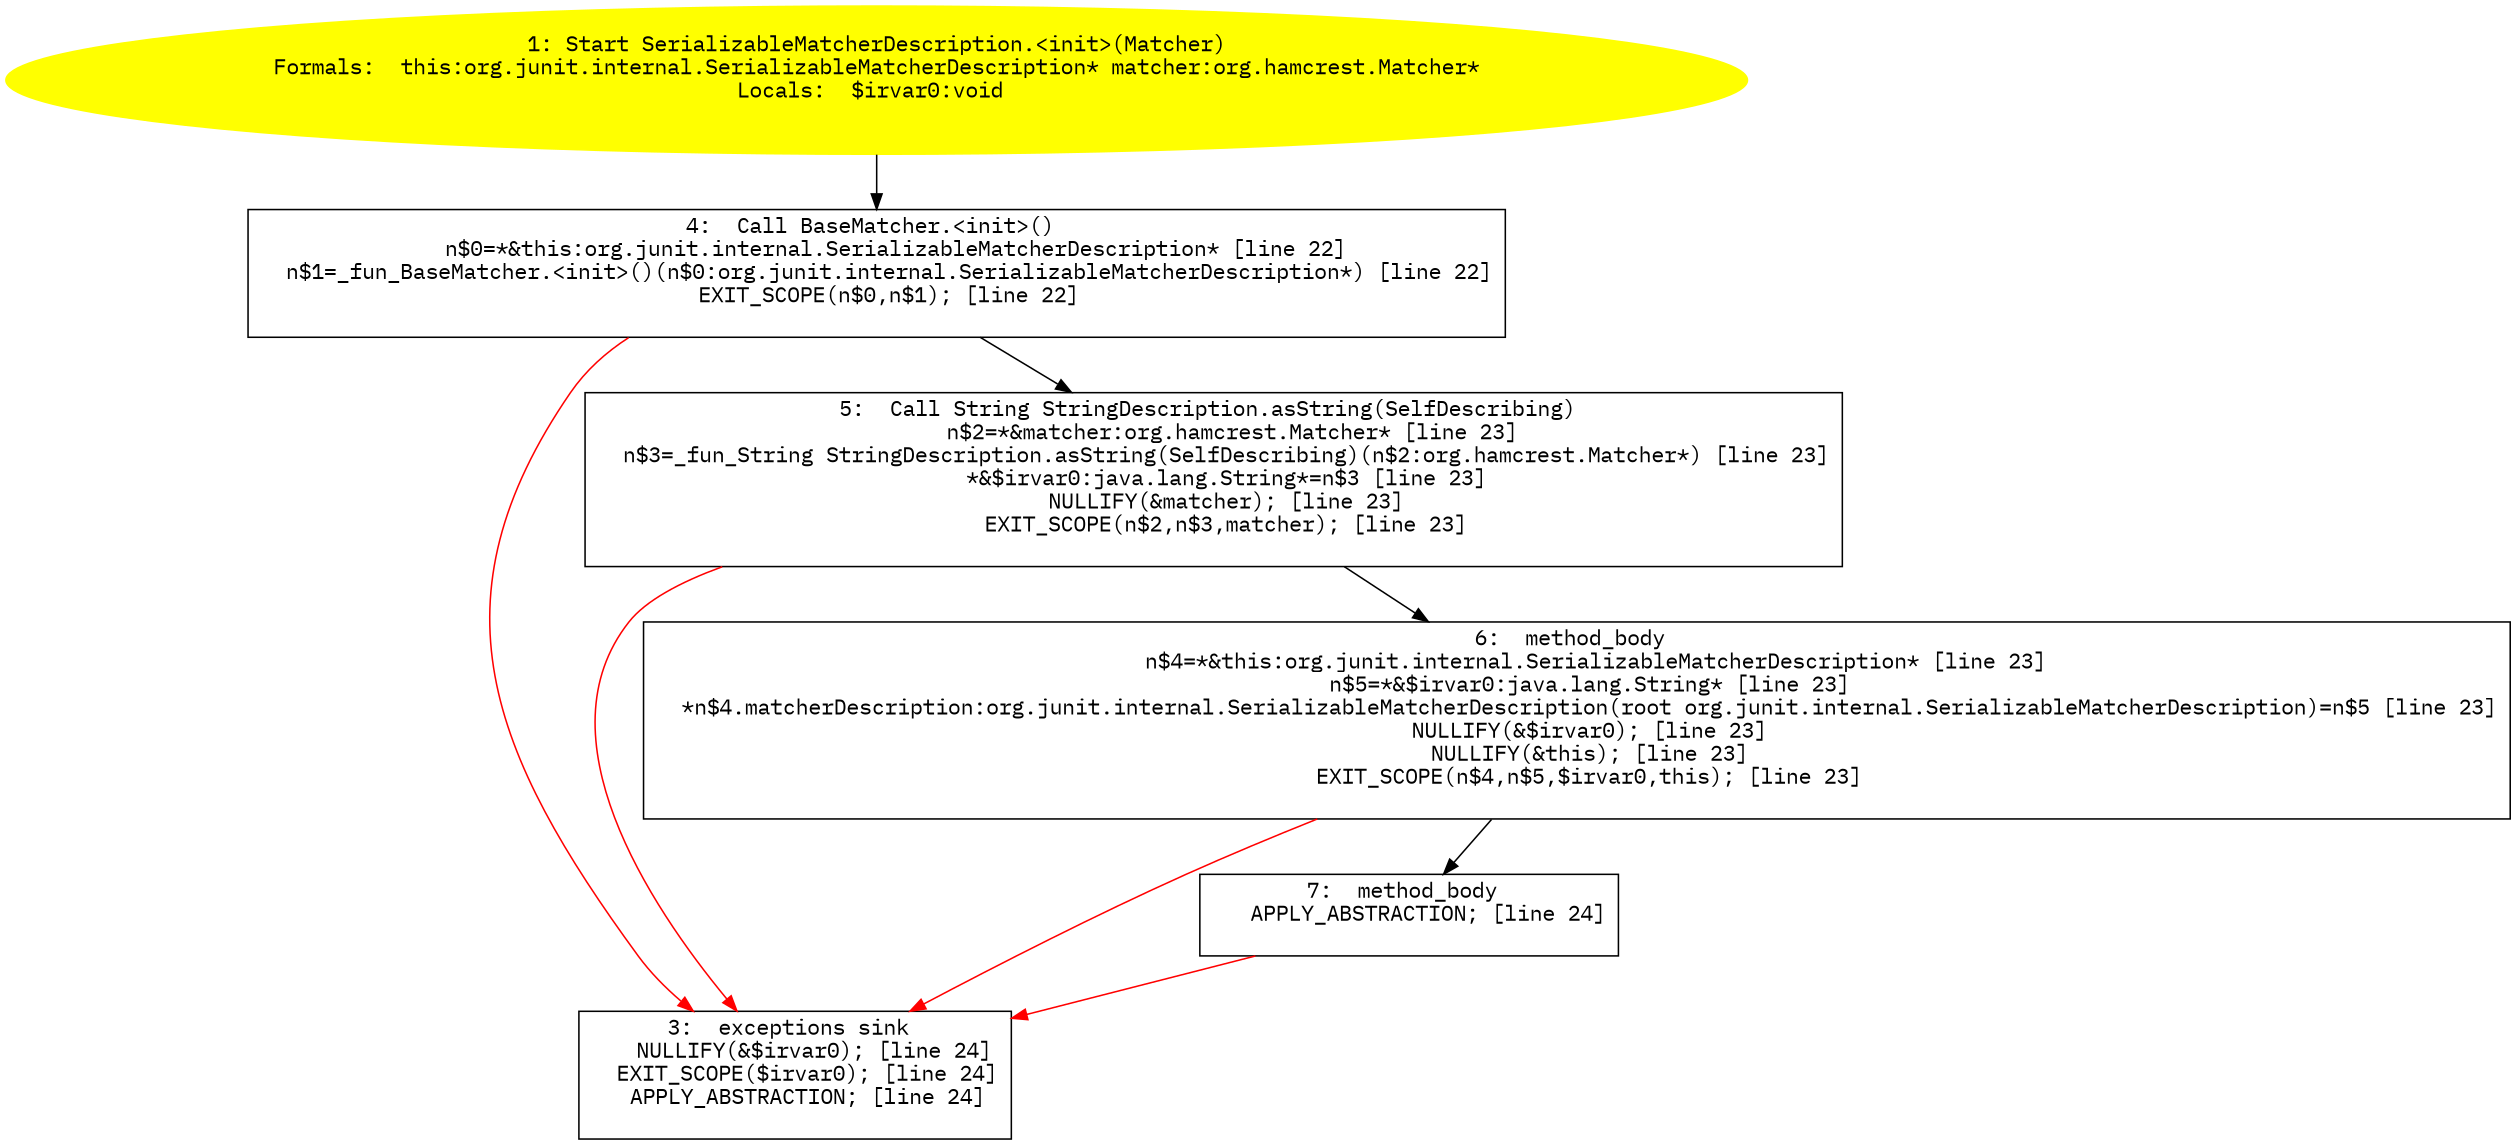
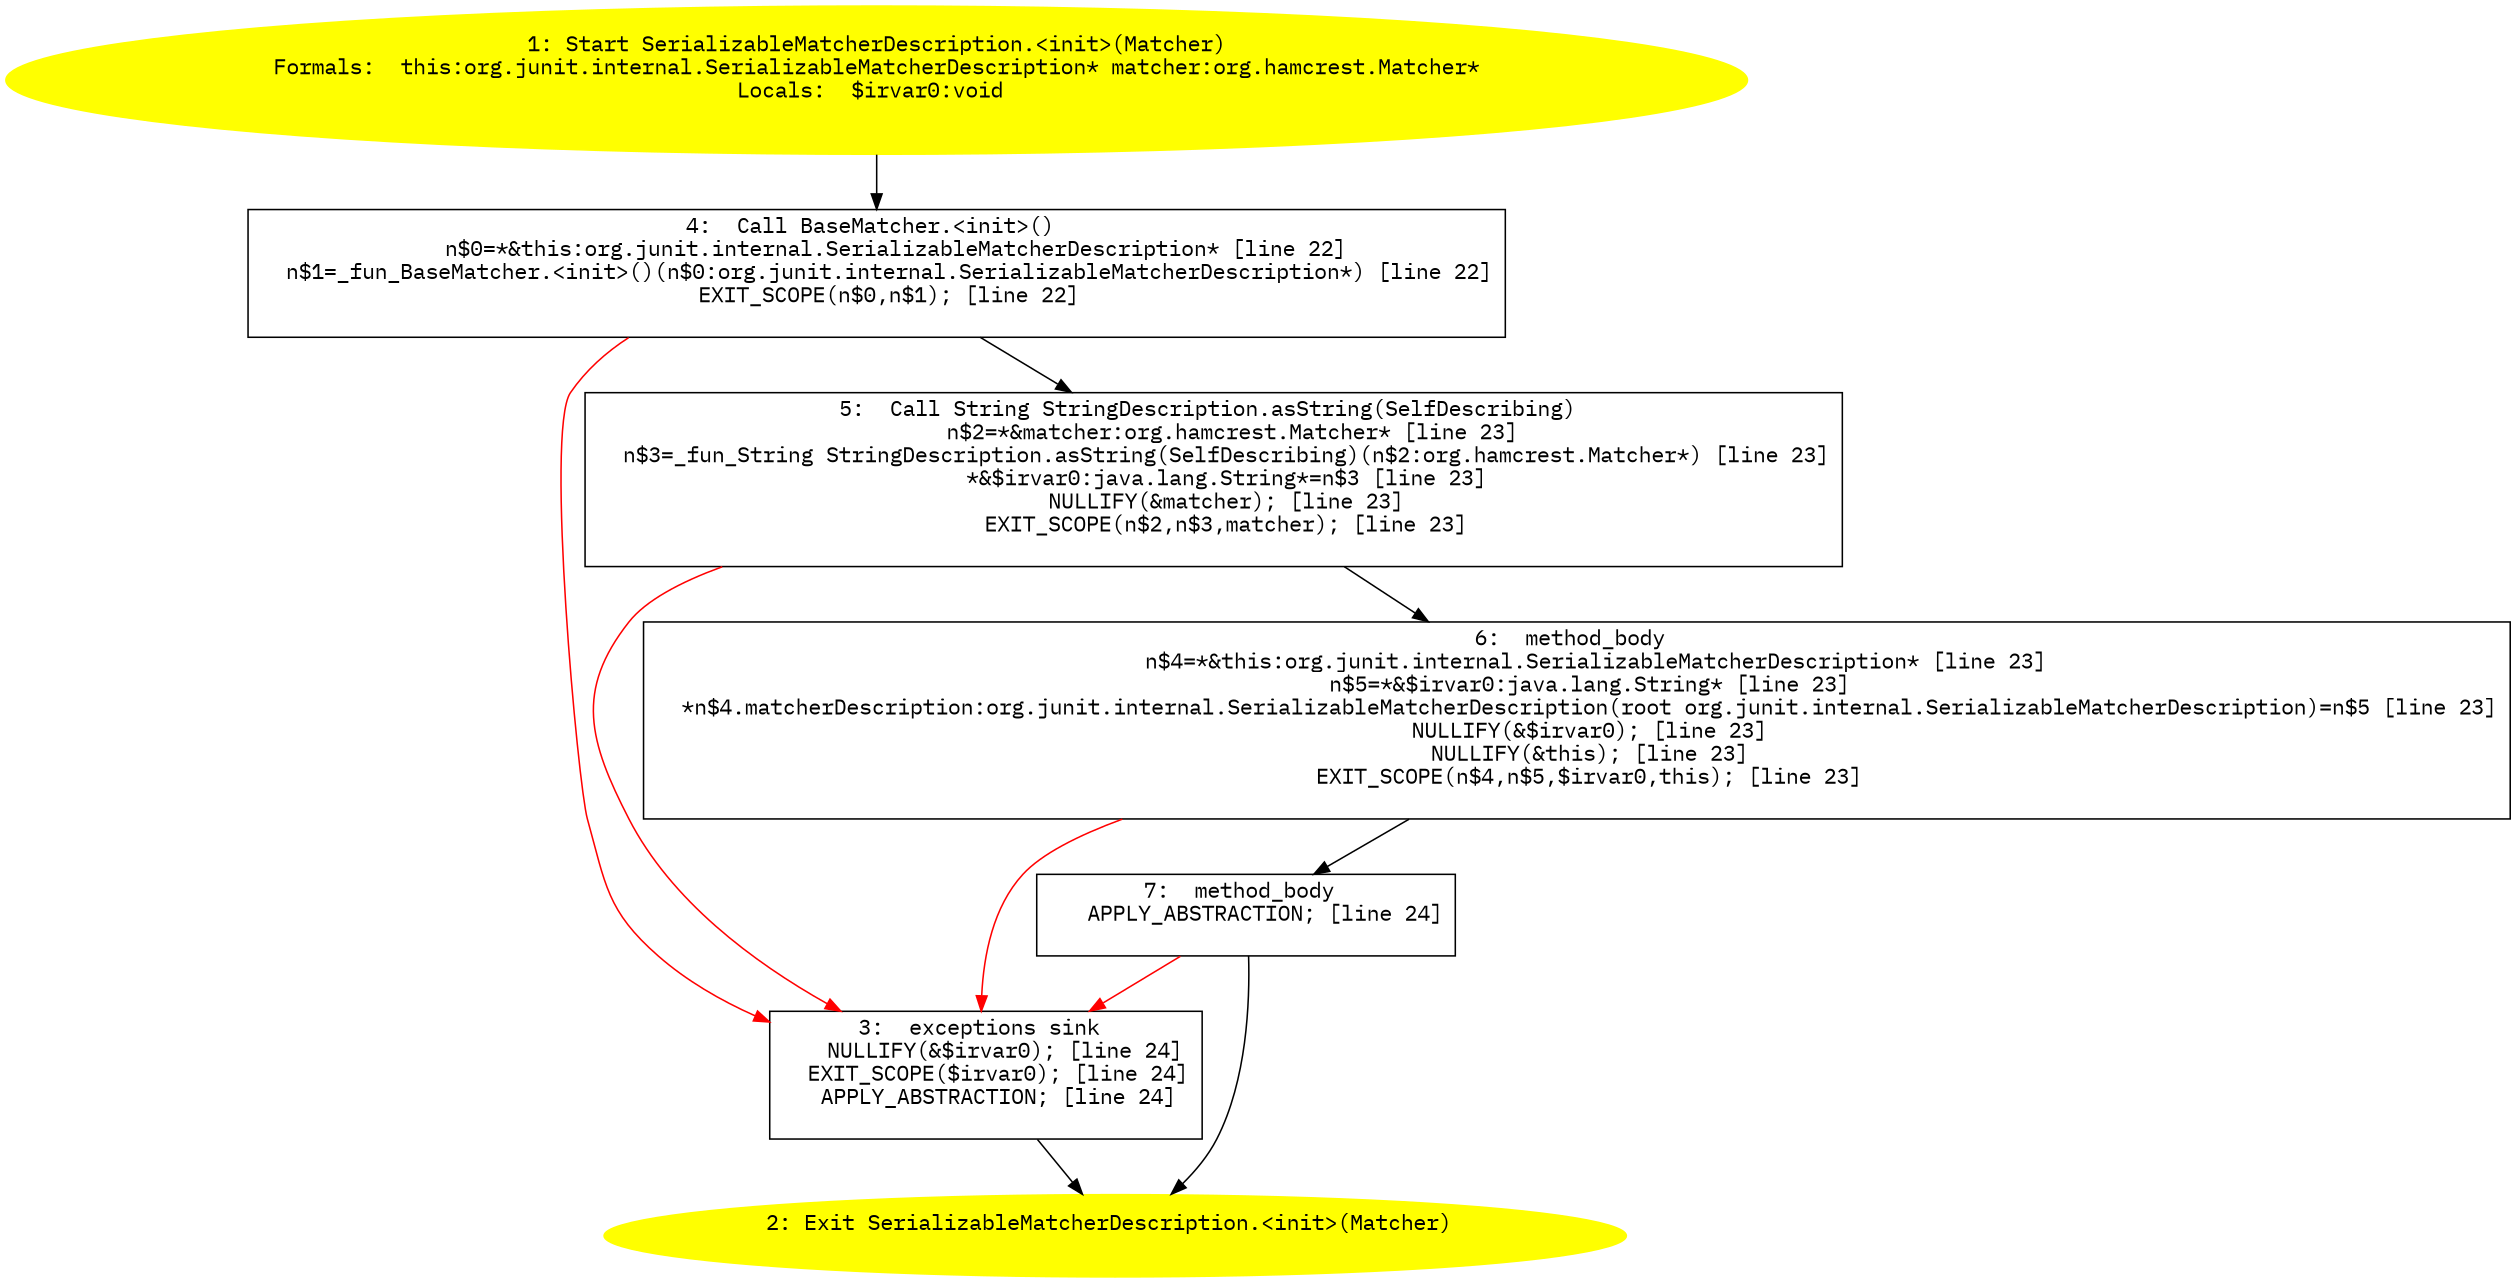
none -> (1115, 1236)
